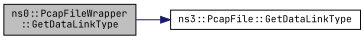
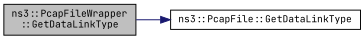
(70, 20) -> (70, 20)
